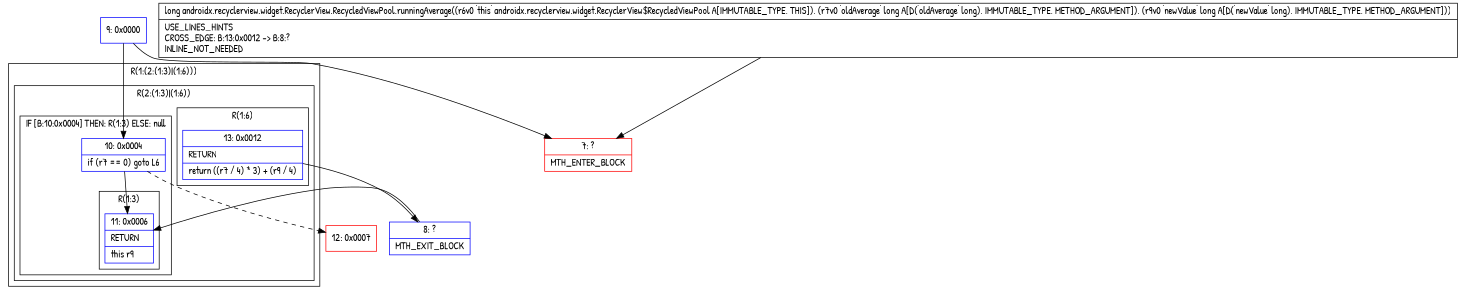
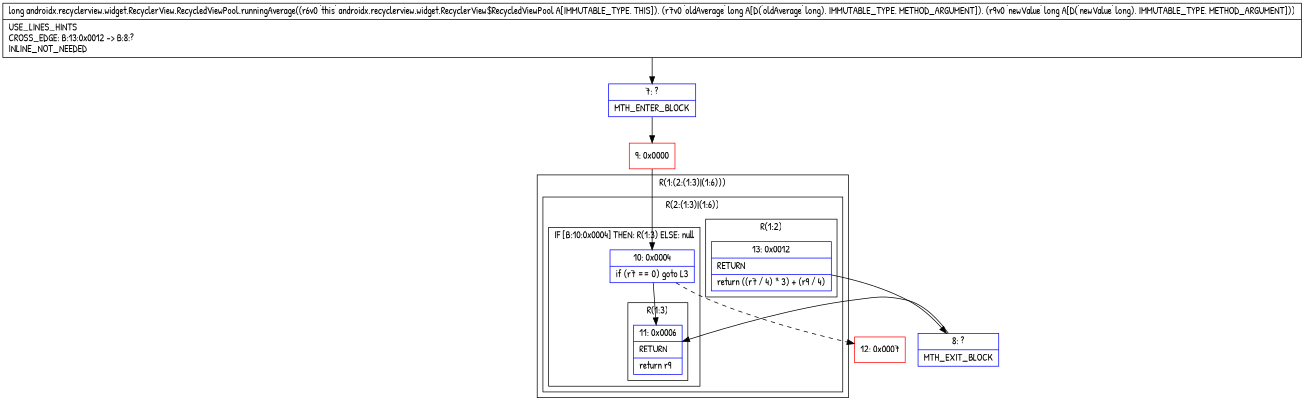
(124, 30) -> (652, 156)
(341, 70) -> (652, 126)
(243, 116) -> (771, 227)
(588, 155) -> (652, 100)
(124, 163) -> (652, 274)
(122, 255) -> (656, 366)
